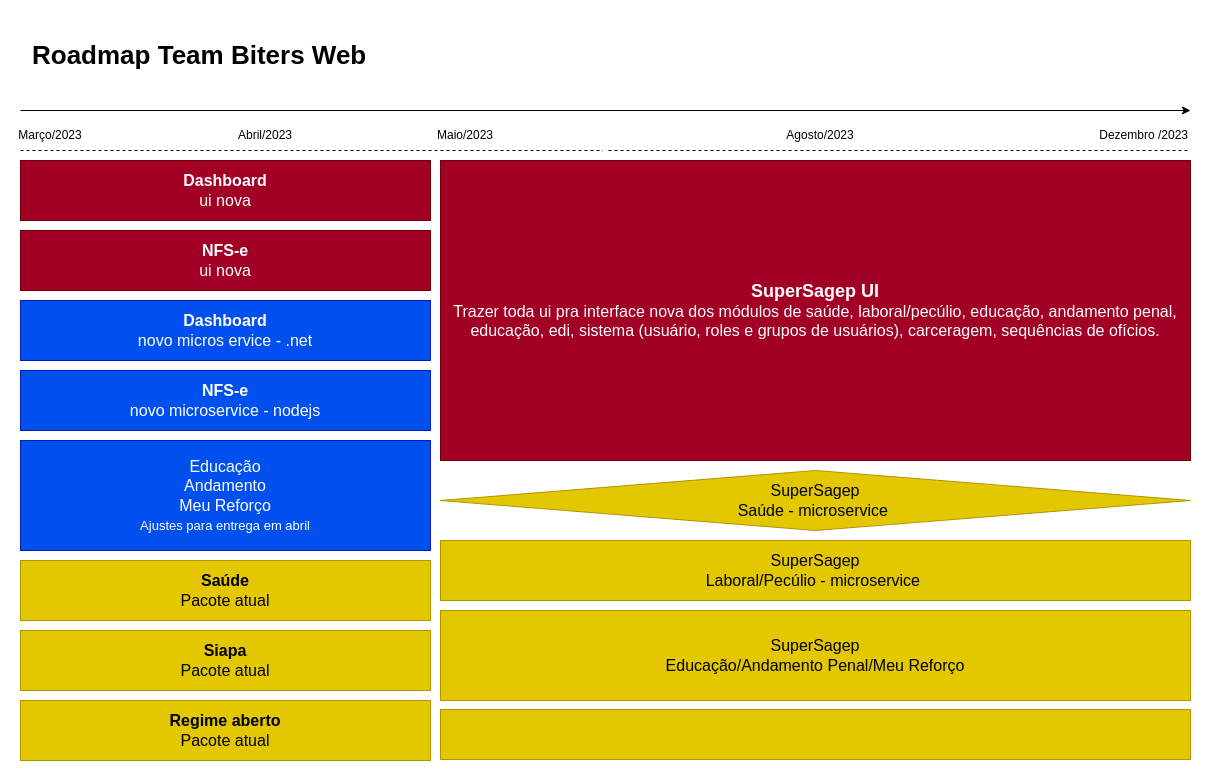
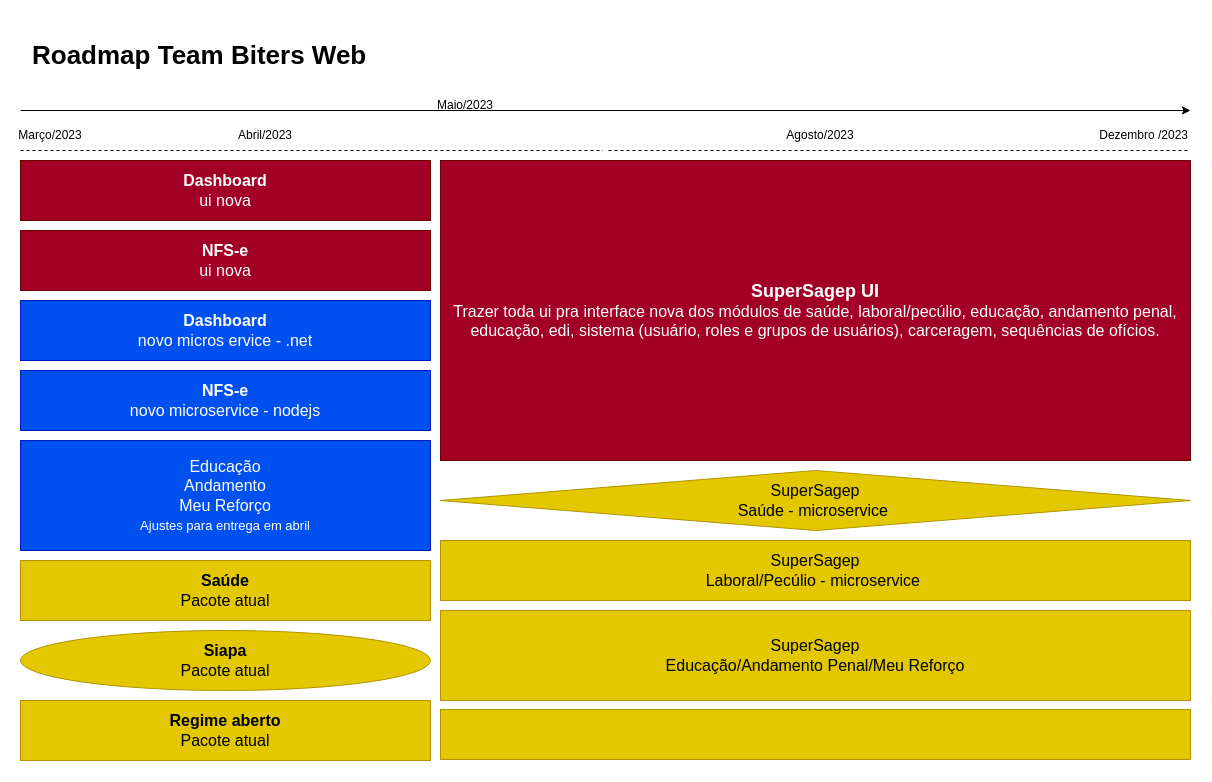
(466, 136) -> (466, 106)
(226, 661) -> (226, 661)
